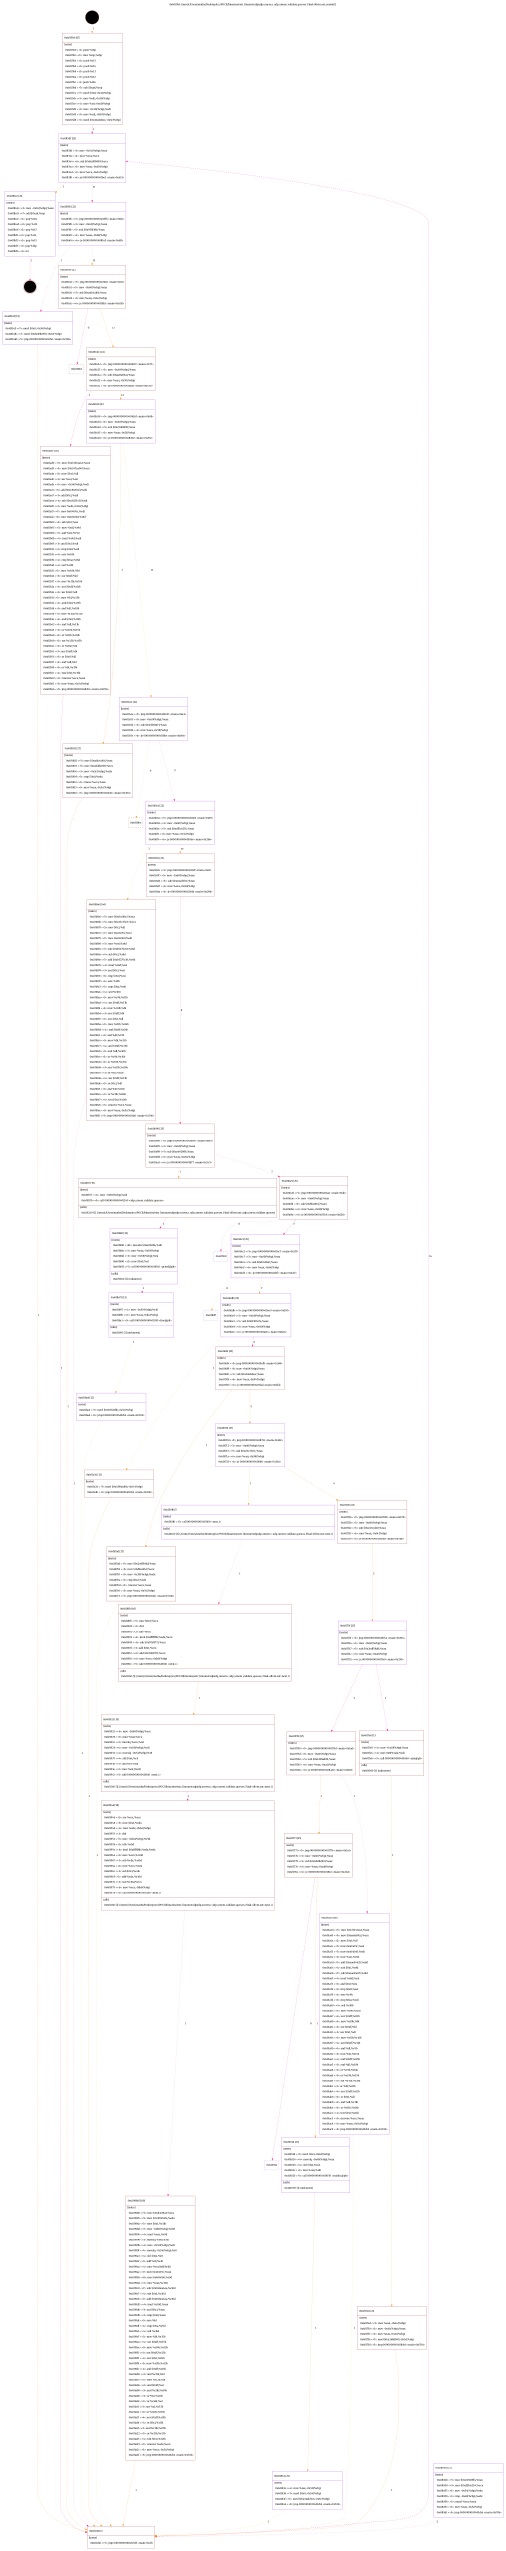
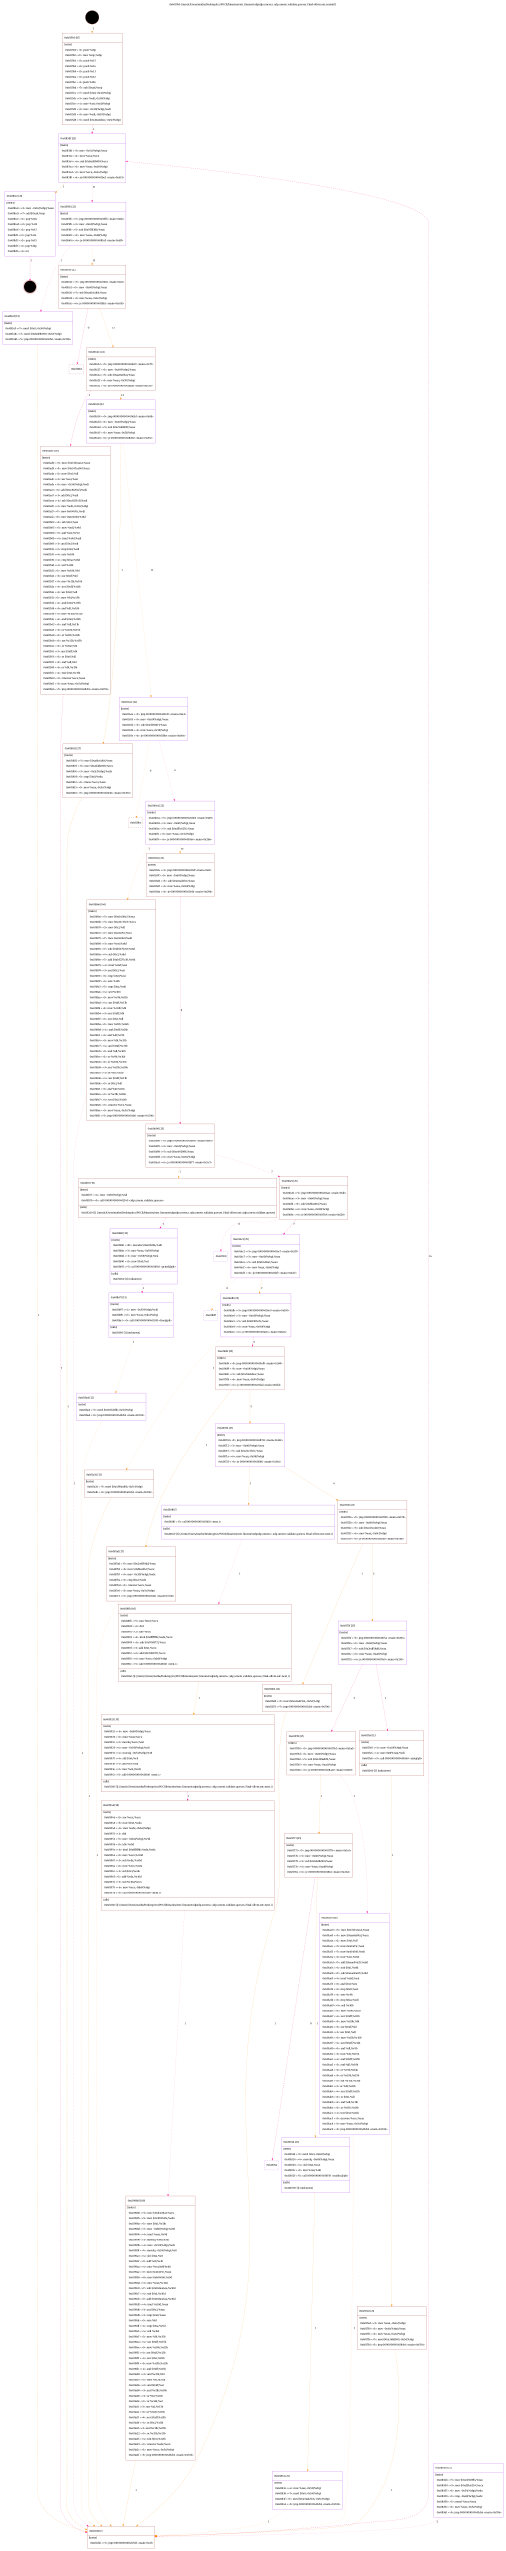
none -> (297, 1698)
